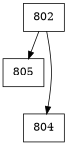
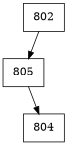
(51, 69) -> (32, 97)
